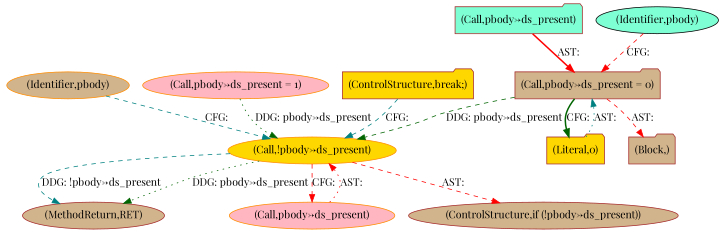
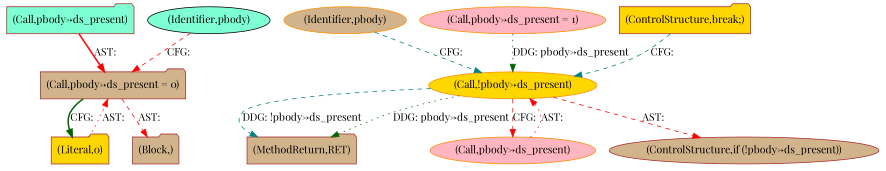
(439, 114) -> none
(593, 123) -> (97, 122)
(93, 216) -> (302, 150)
